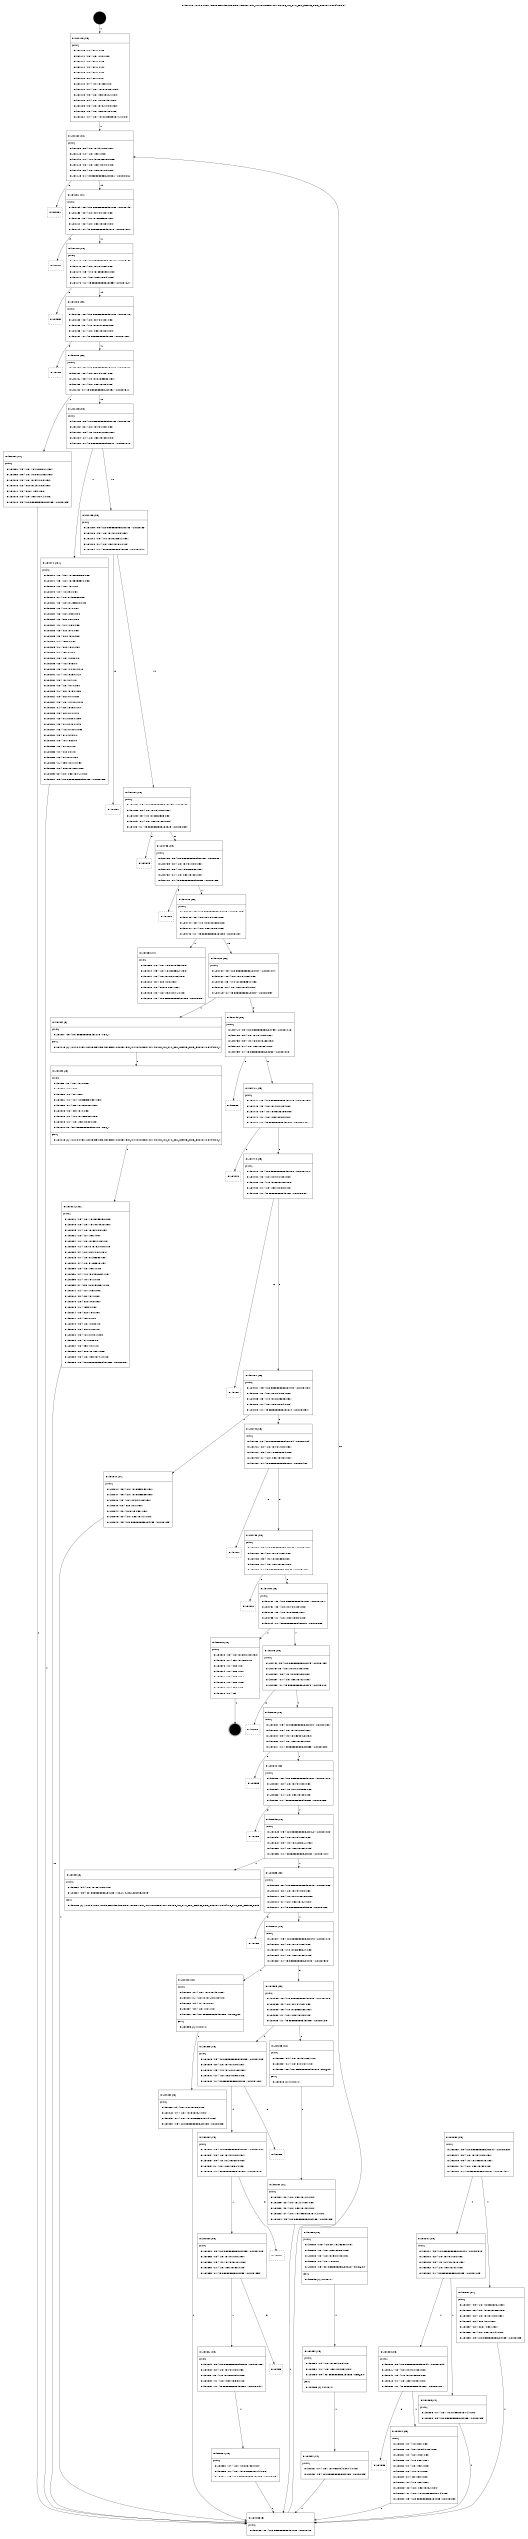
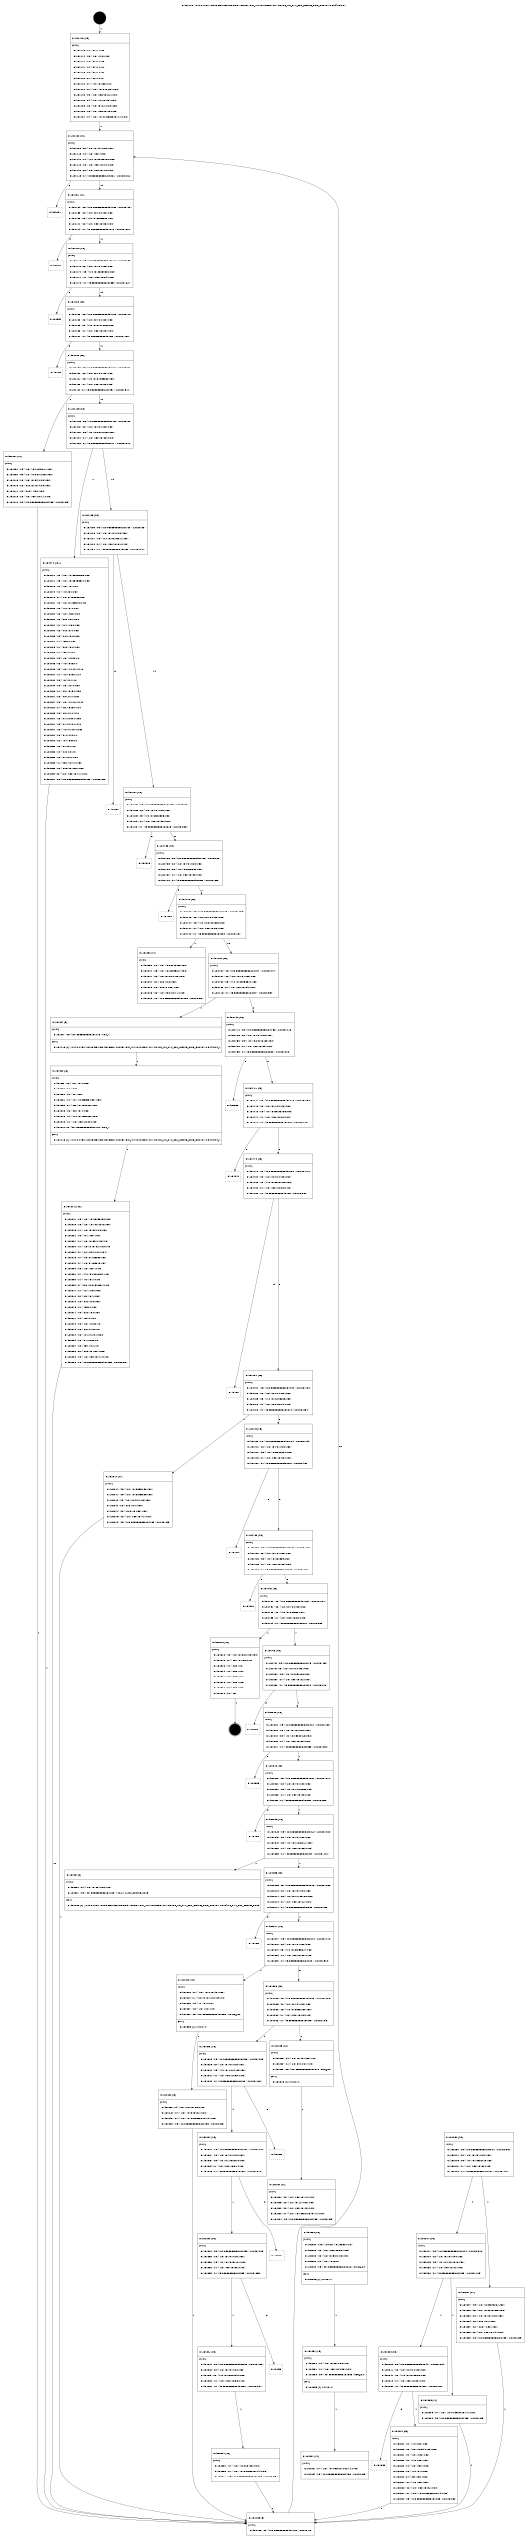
(289, 2368) -> none
(311, 2496) -> none
